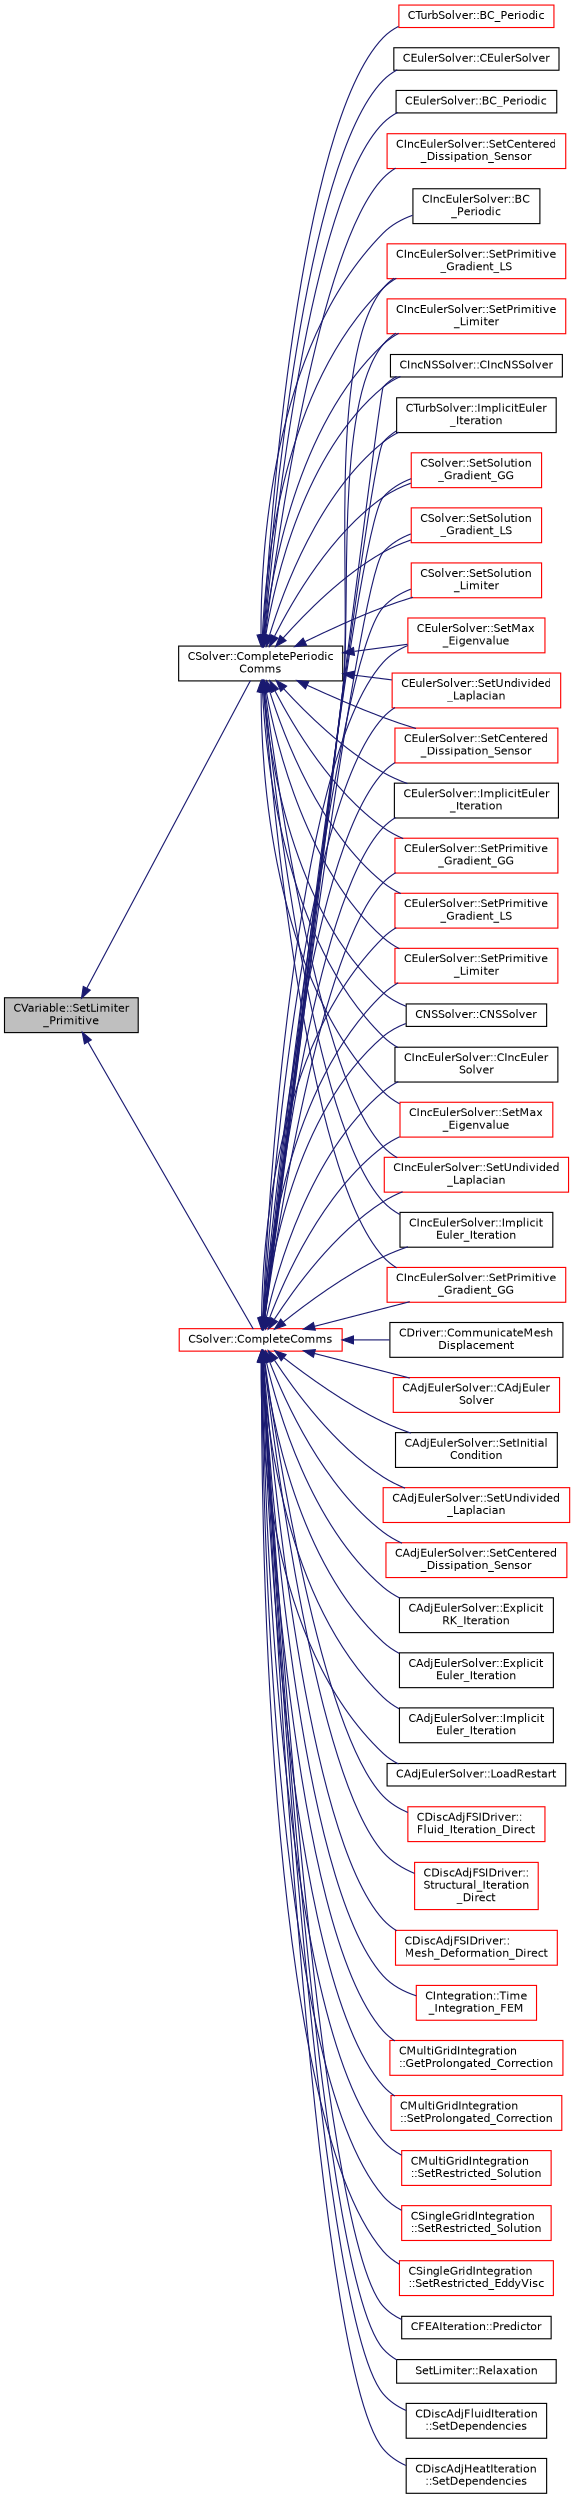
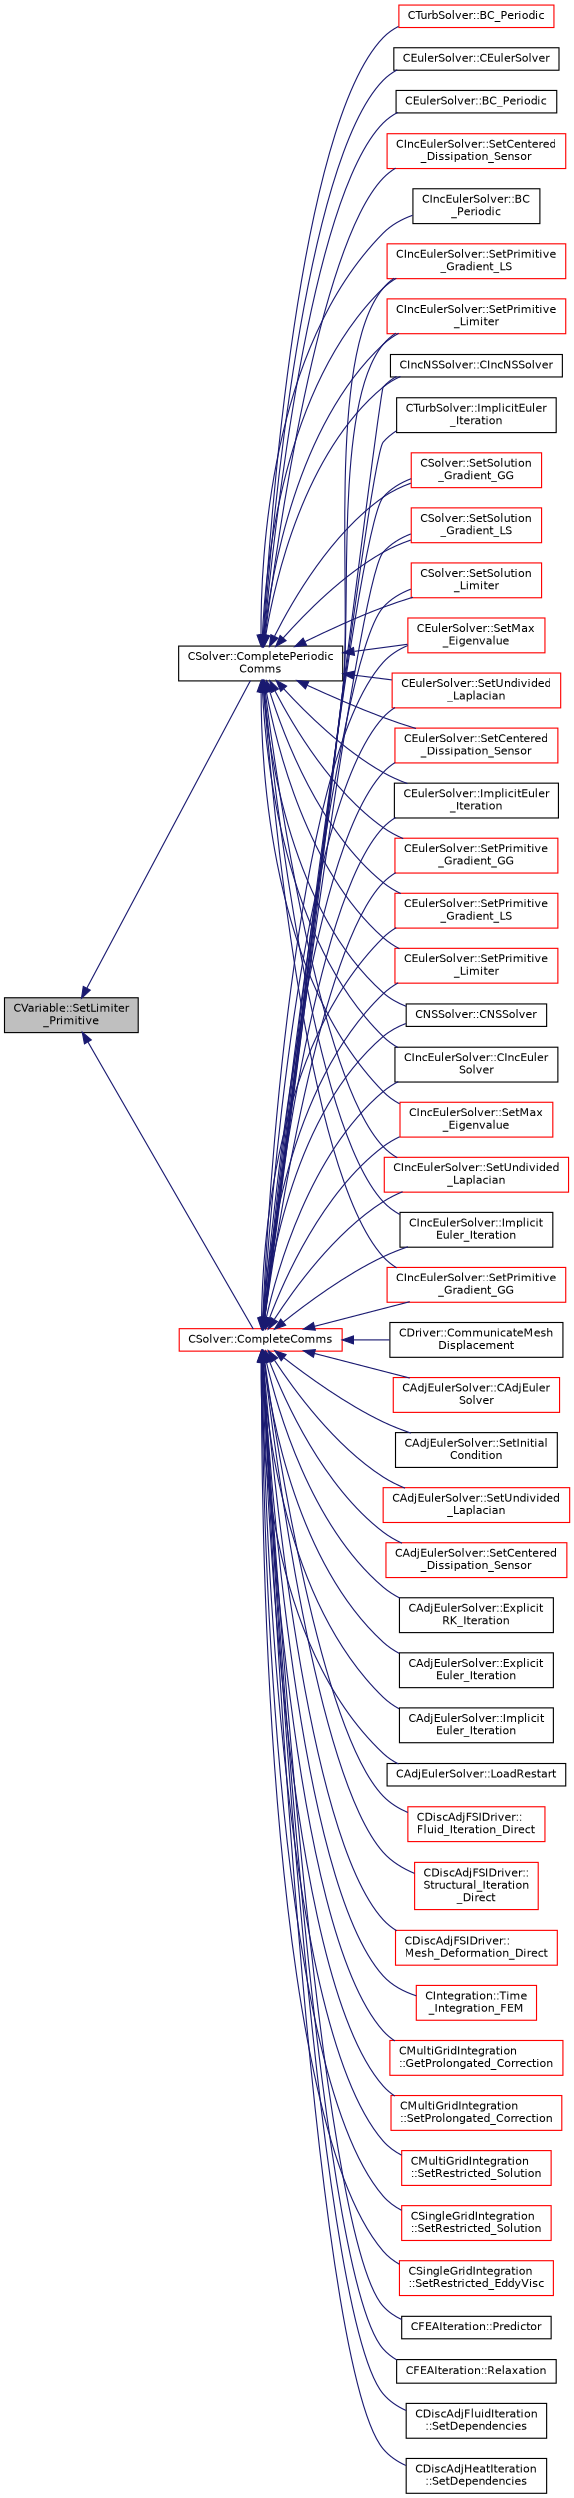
(318, 523) -> none
(476, 2371) -> (476, 2371)
